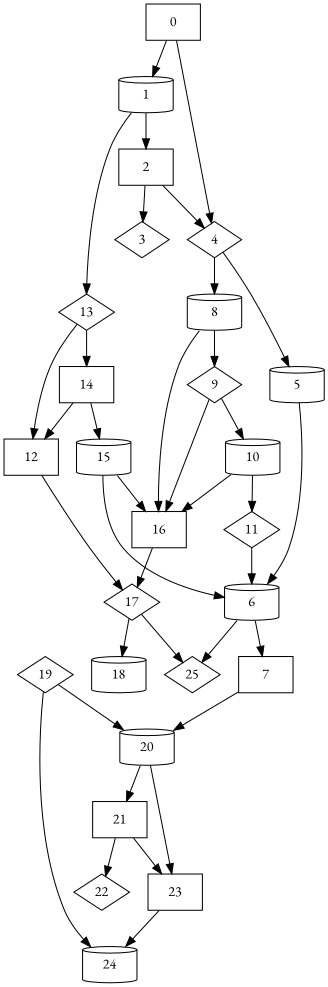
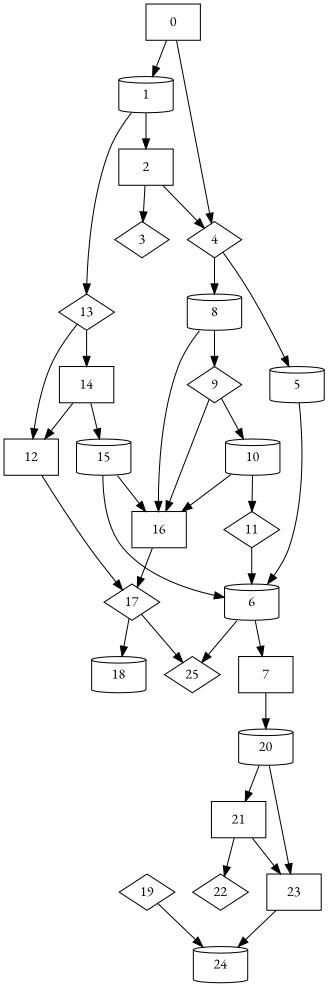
(87, 704) -> none
